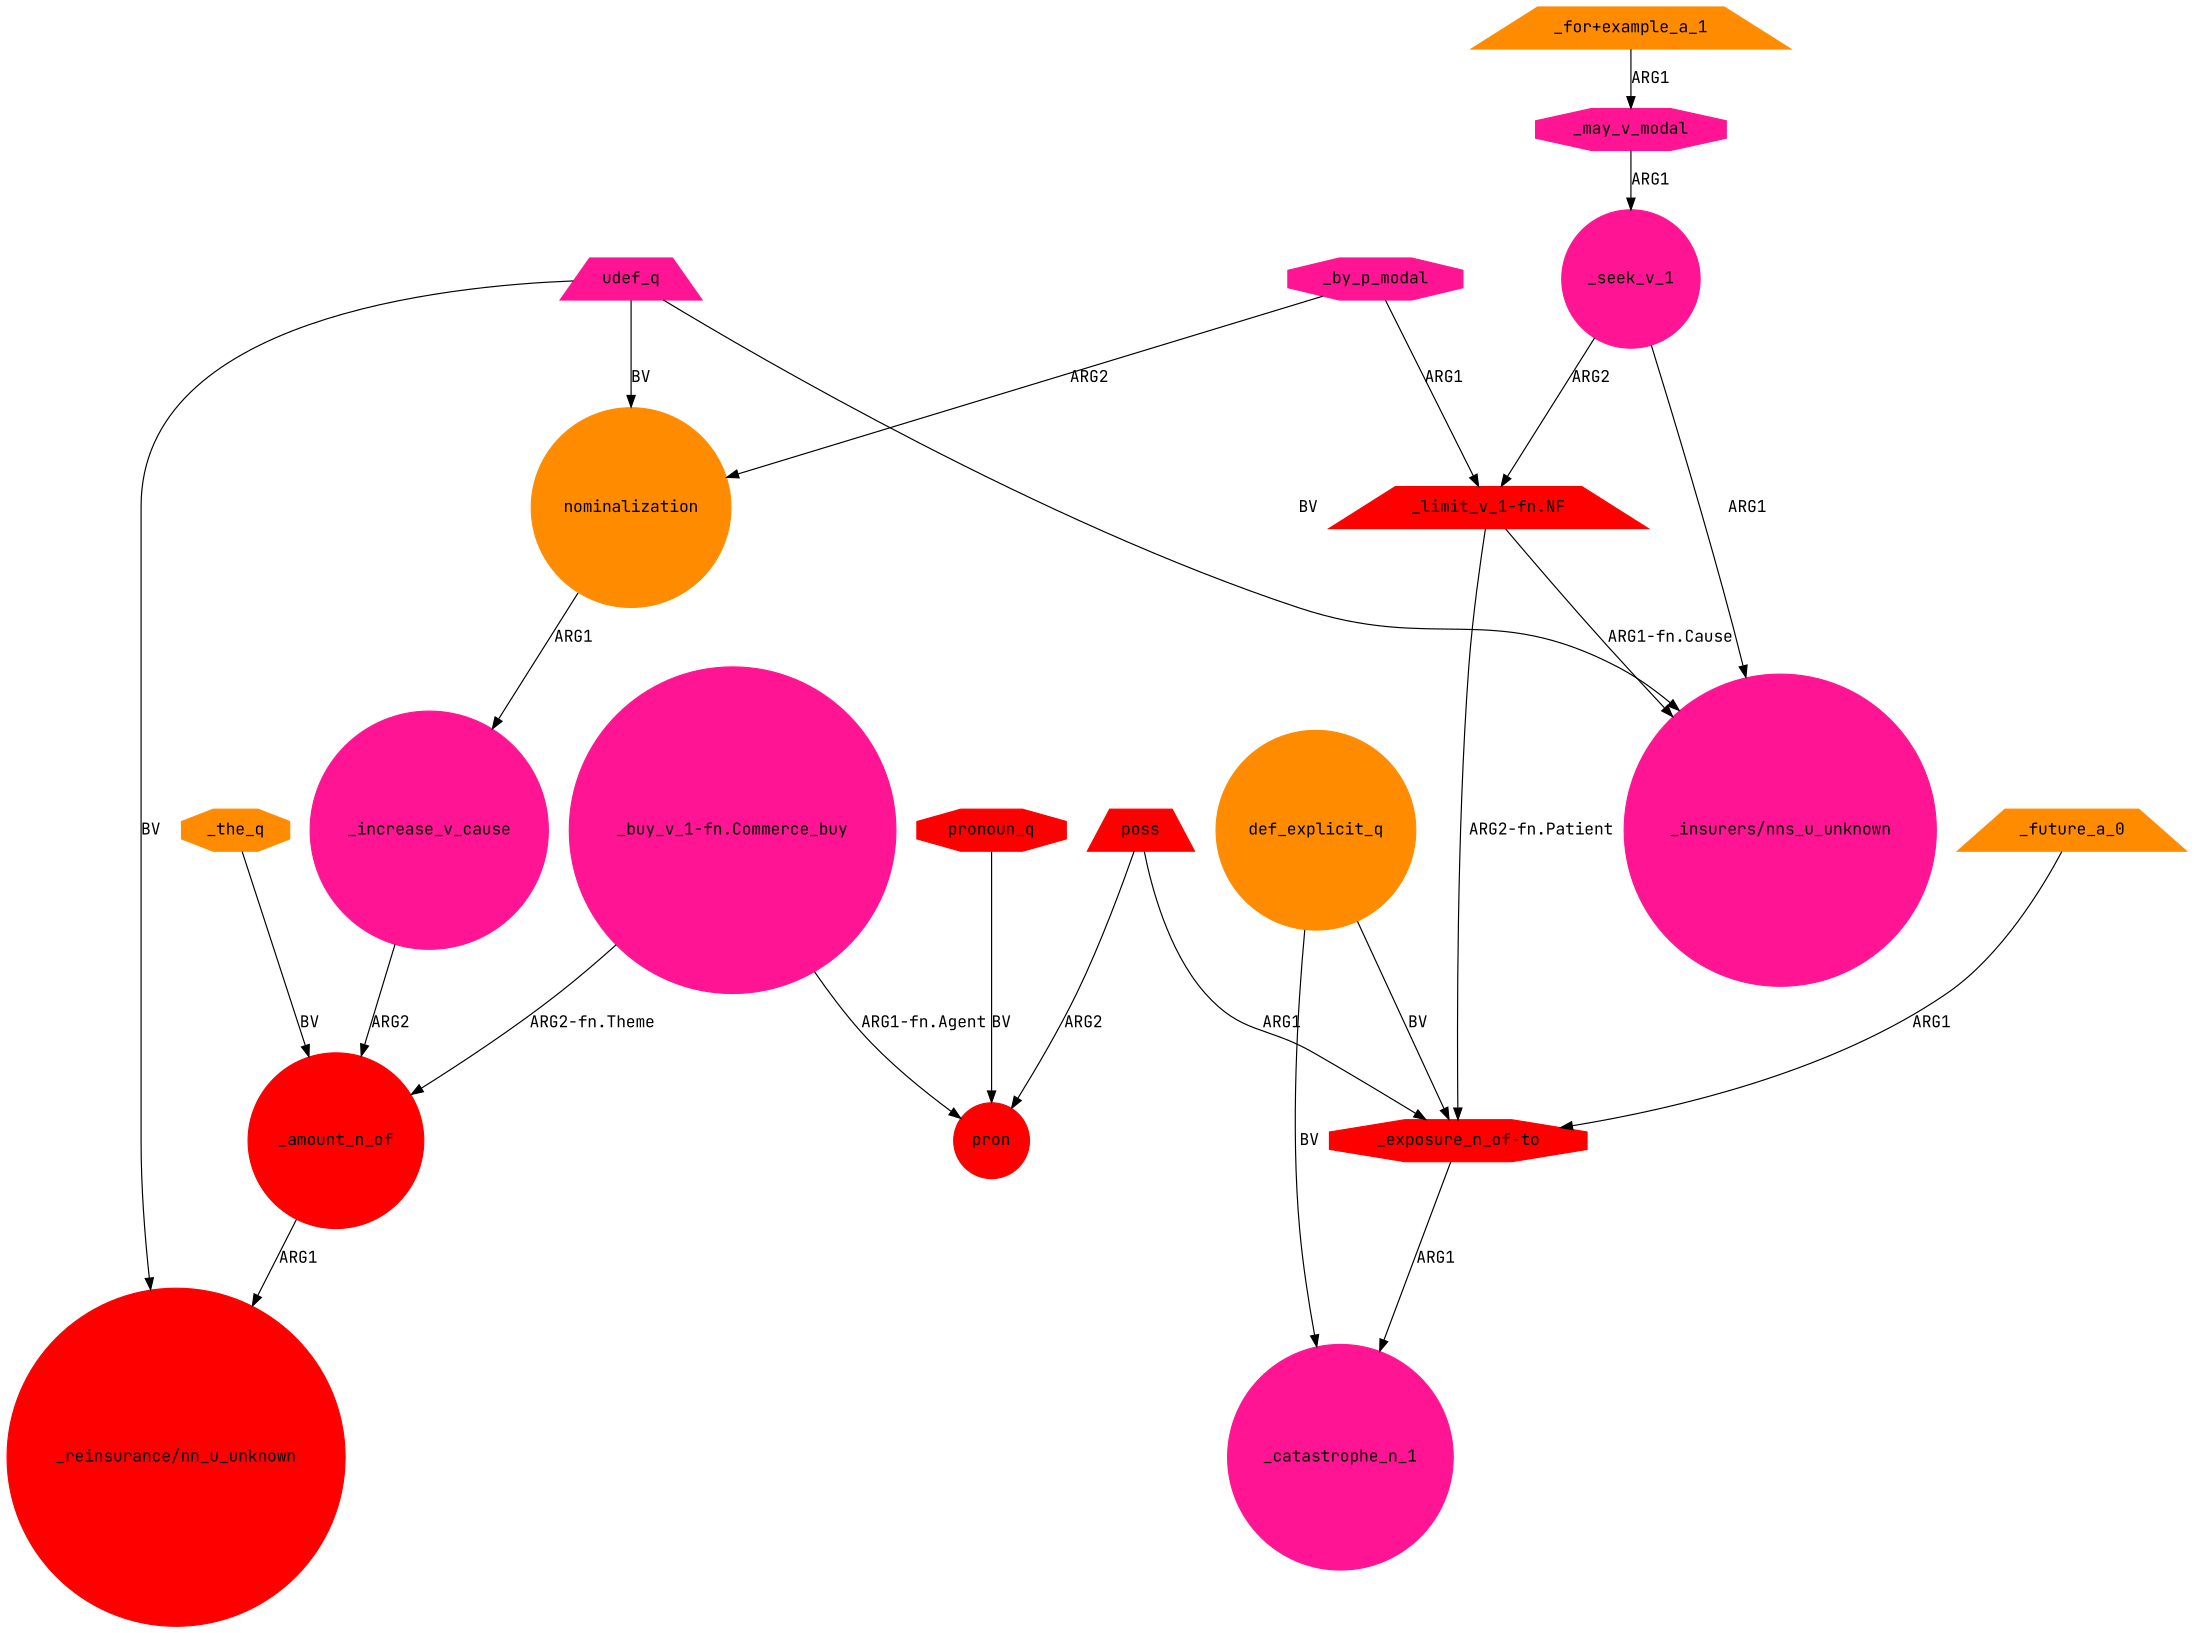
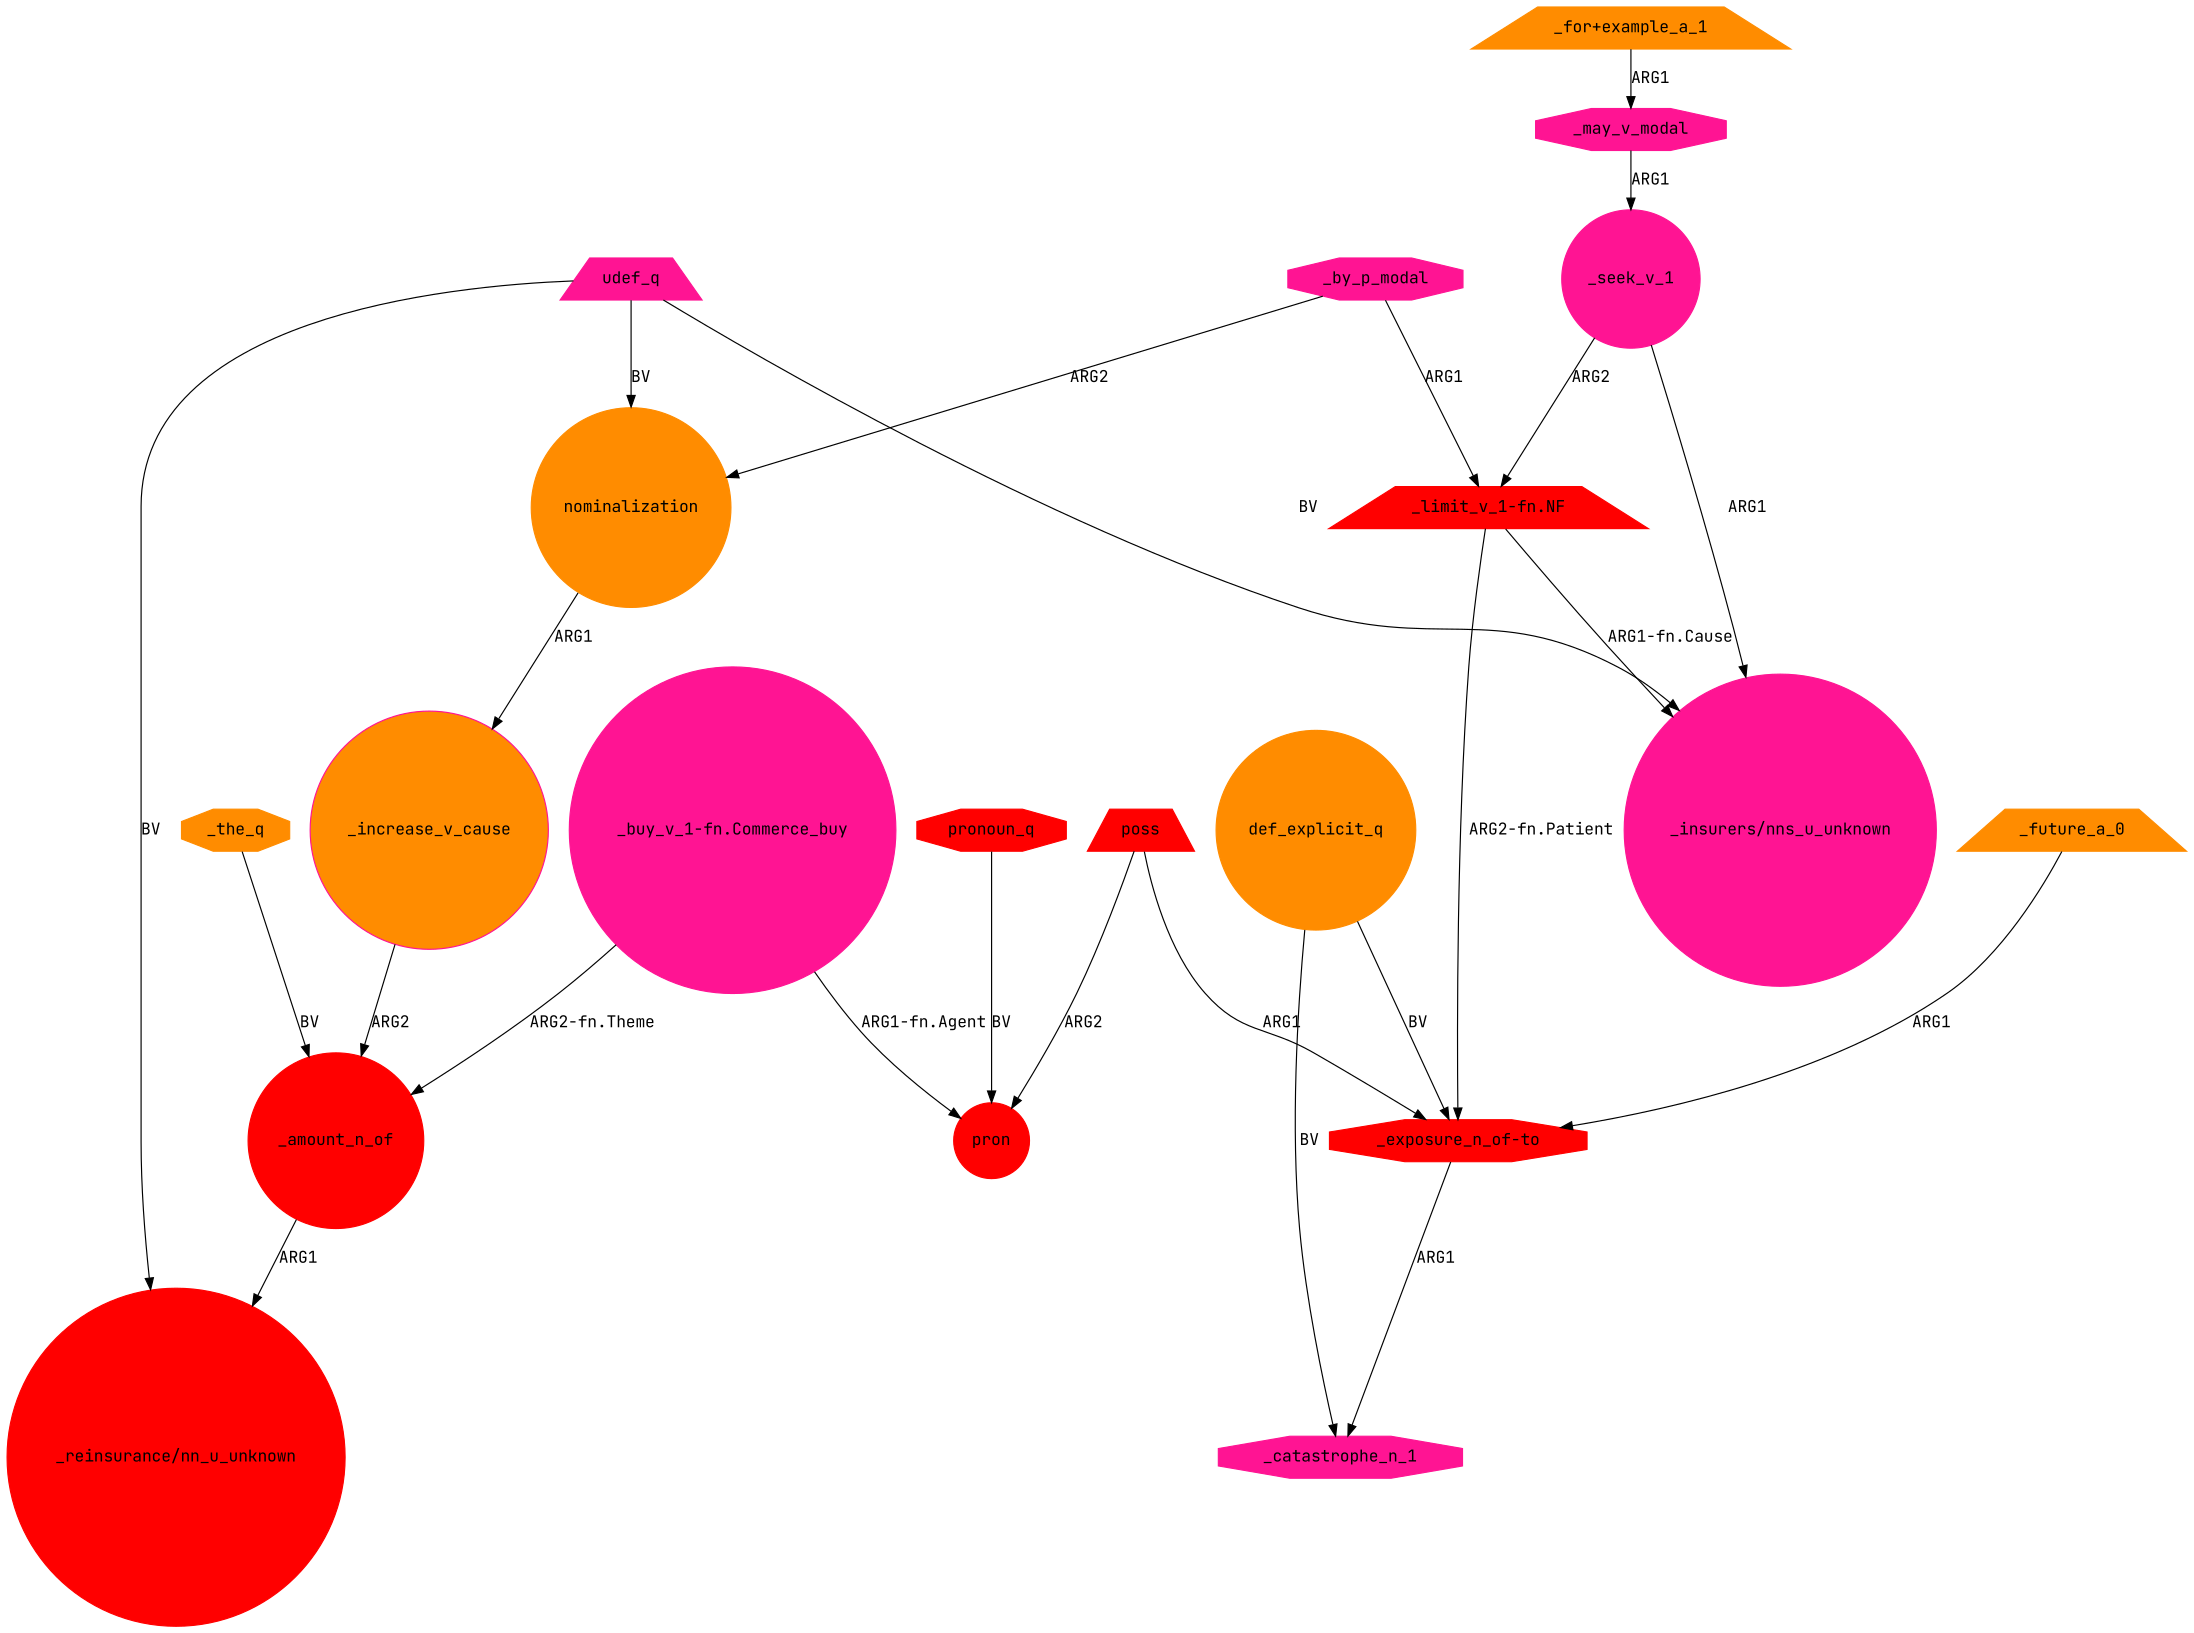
(429, 830) -> (429, 830)
(1340, 1457) -> (1340, 1457)
